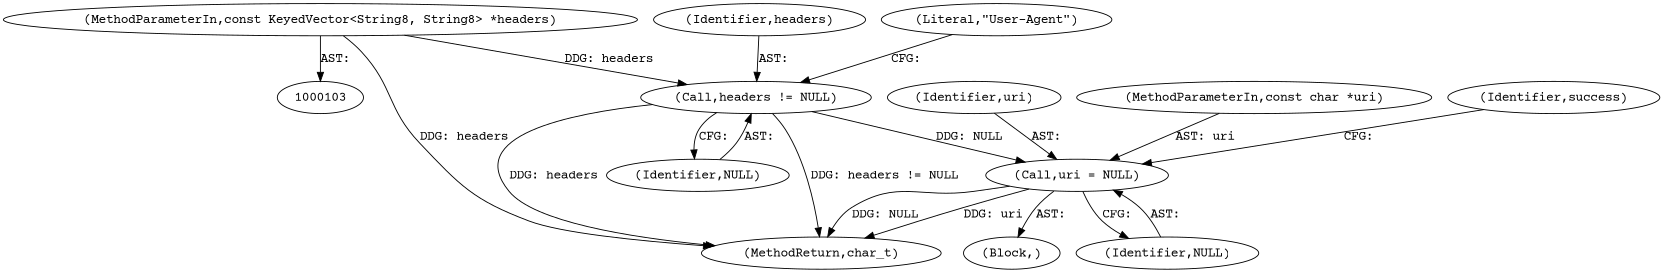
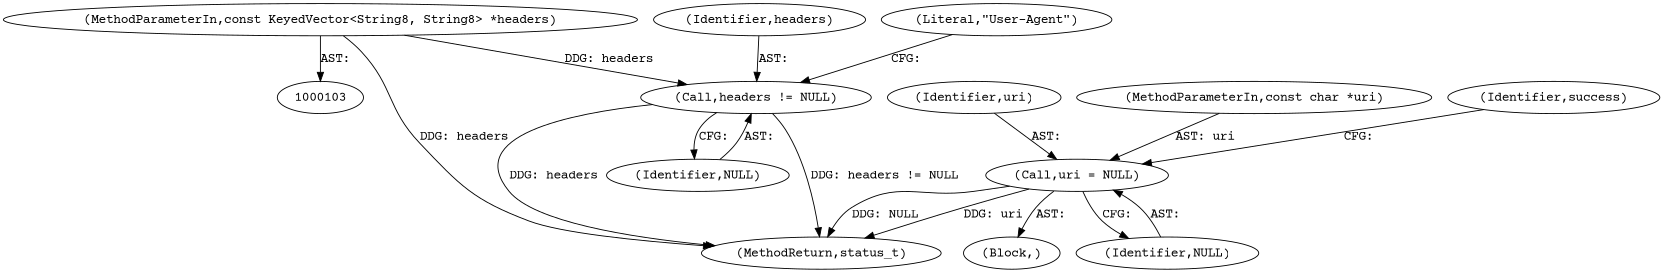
(914, 136) -> none
(821, 253) -> (821, 253)
